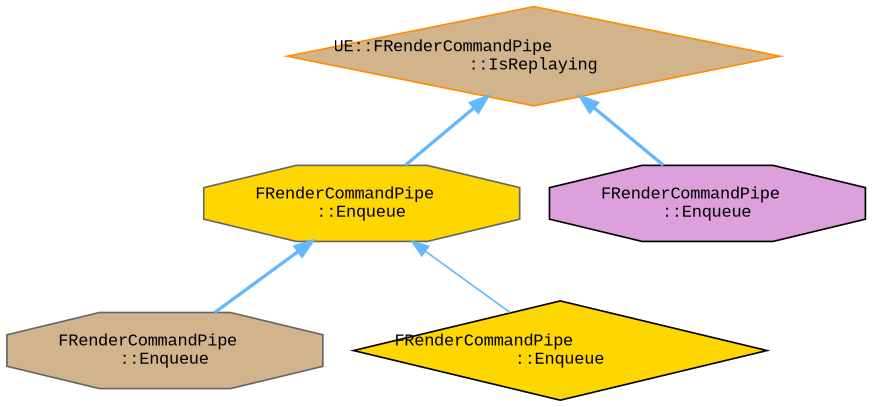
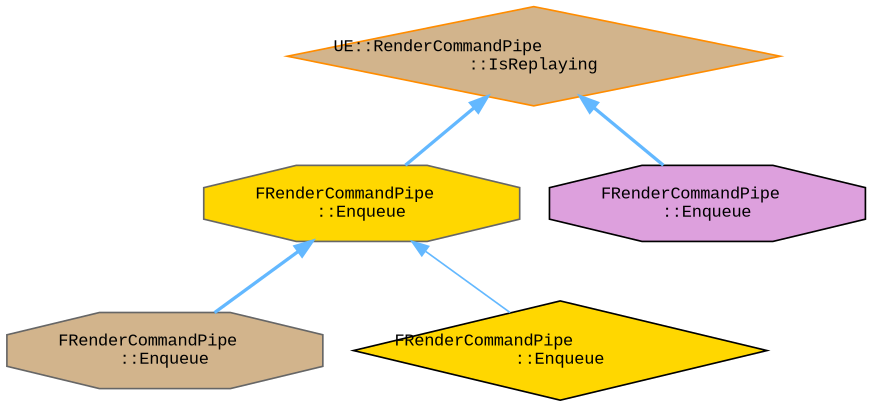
(534, 56) -> (534, 56)
